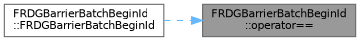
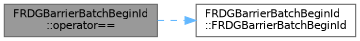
(178, 20) -> (171, 20)
